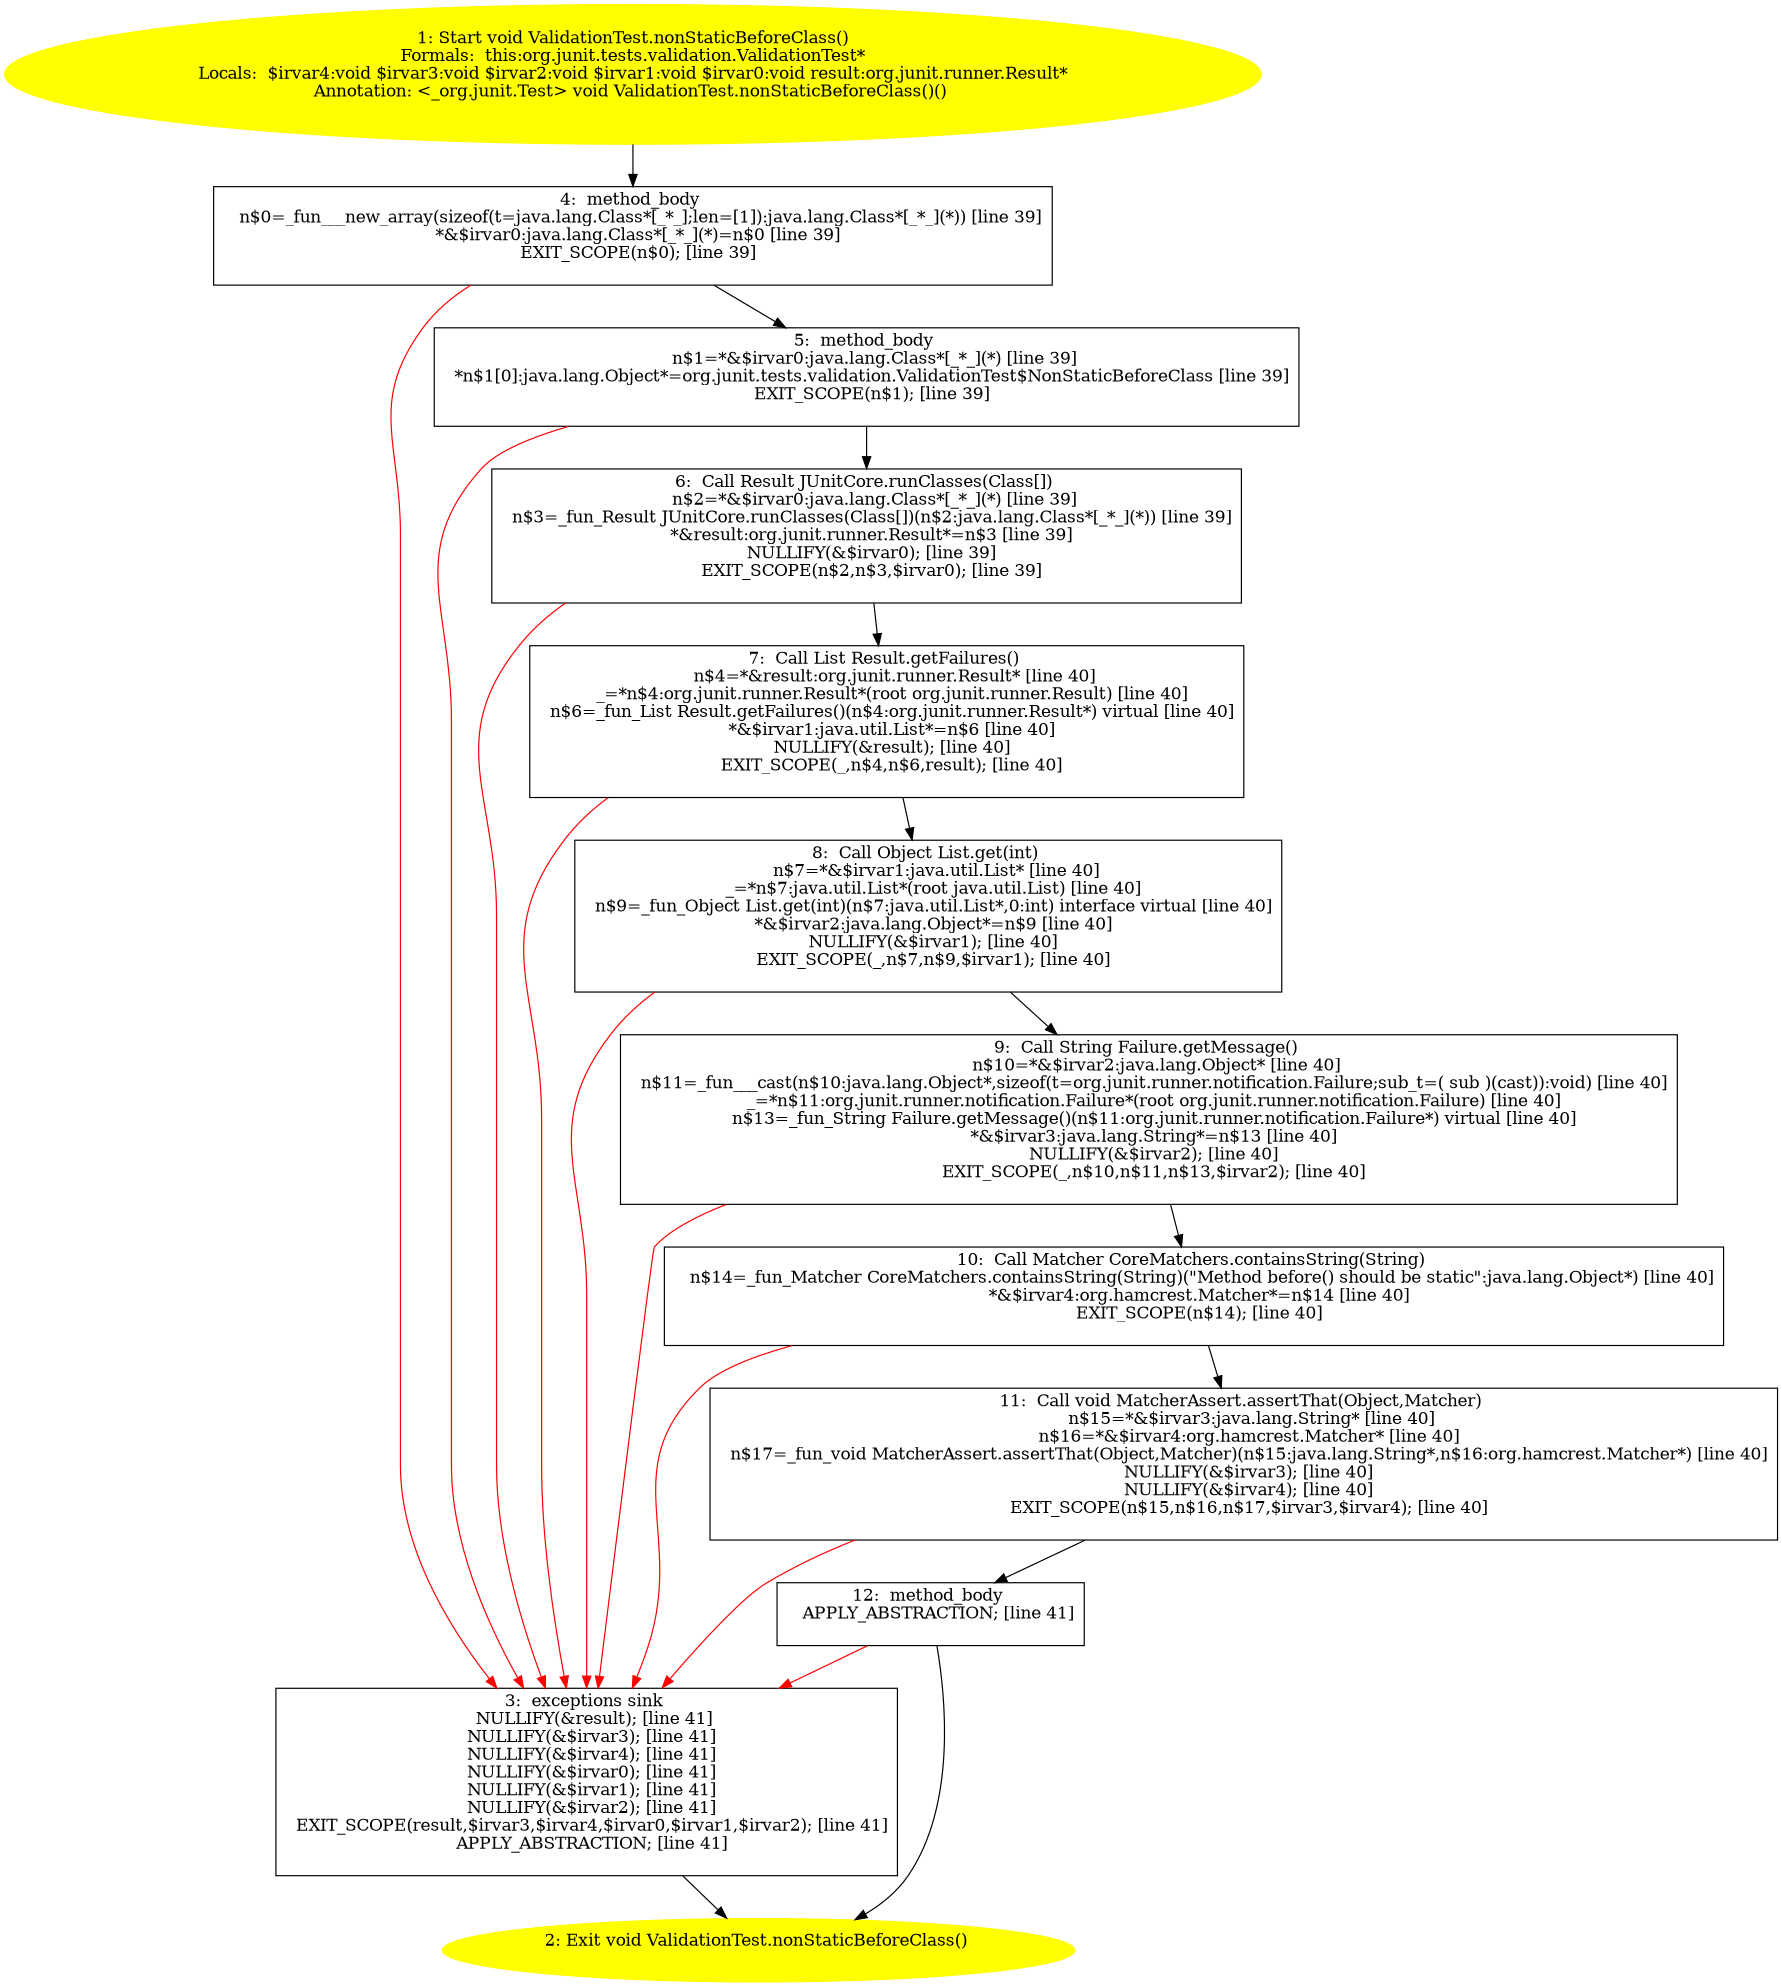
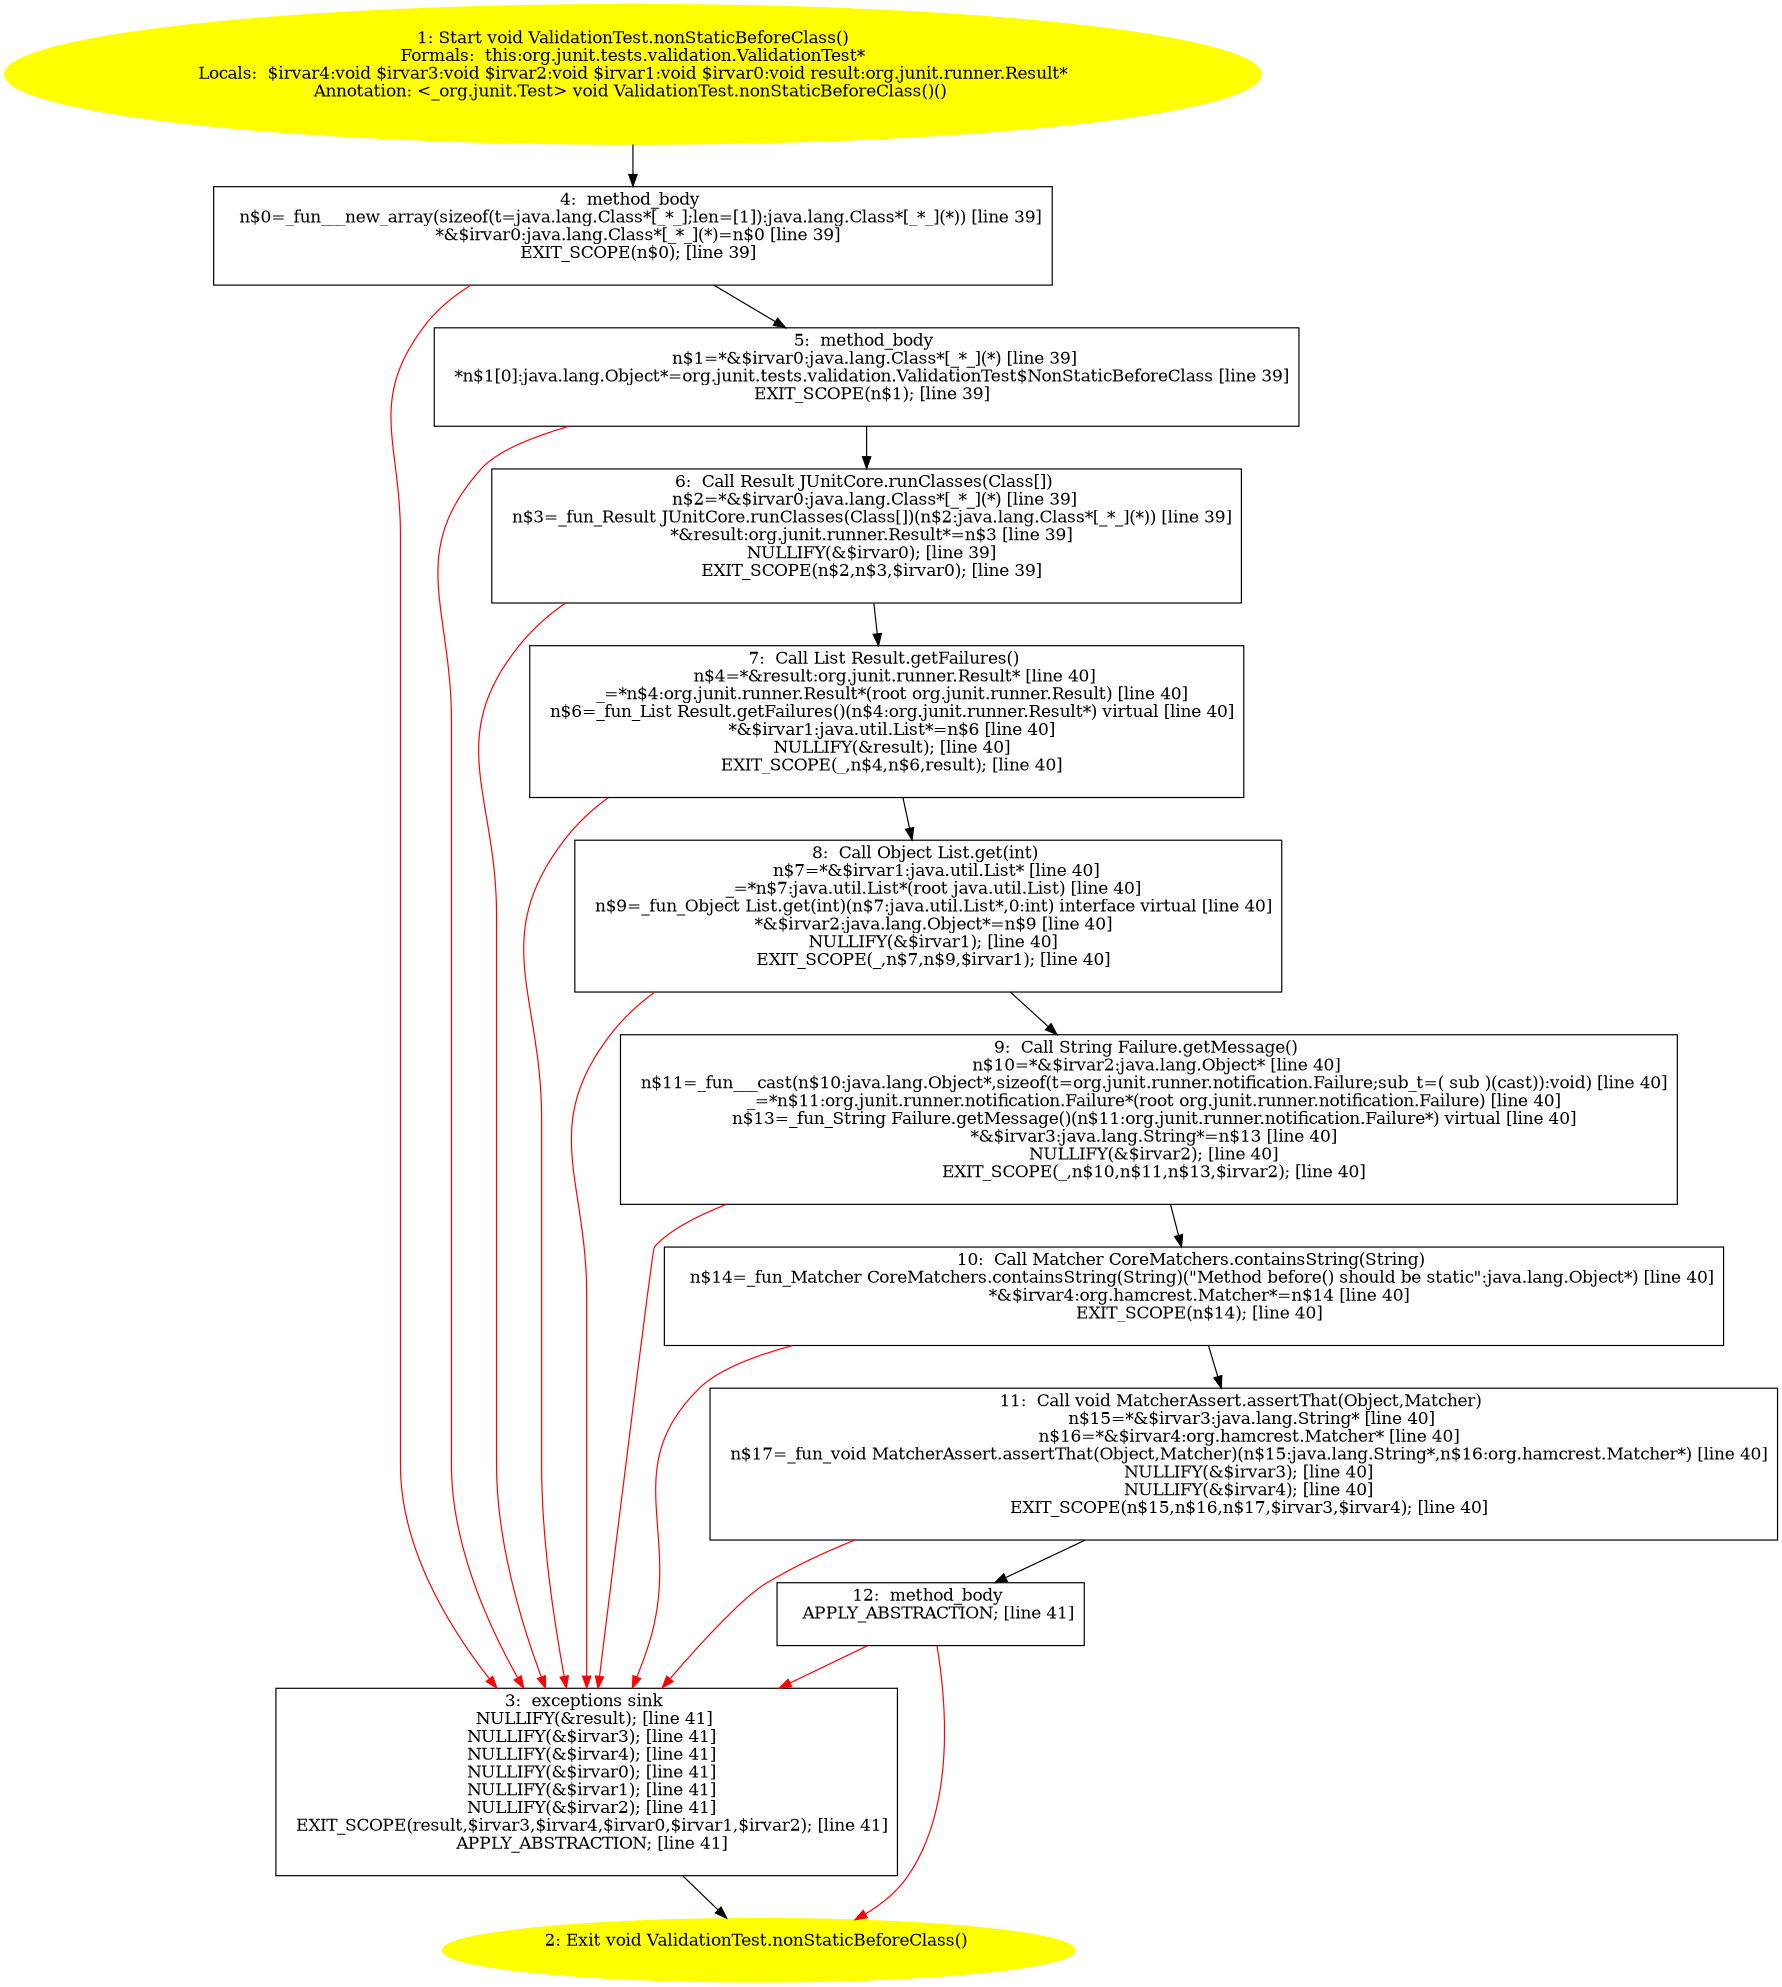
(939, 1792) -> (939, 1792)
